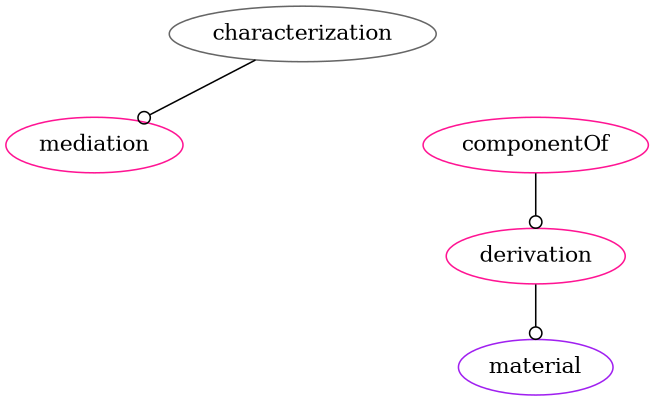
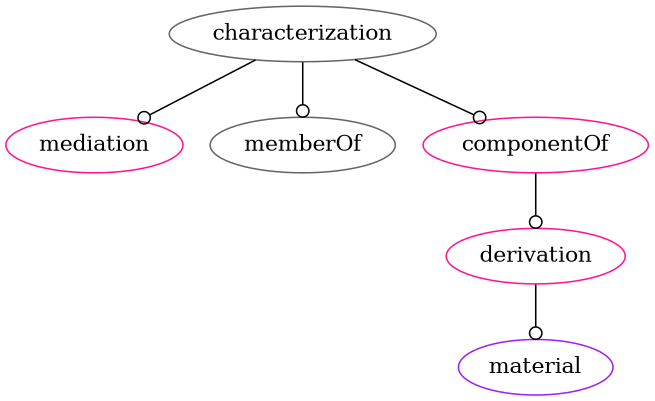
none -> (414, 87)
none -> (303, 145)
